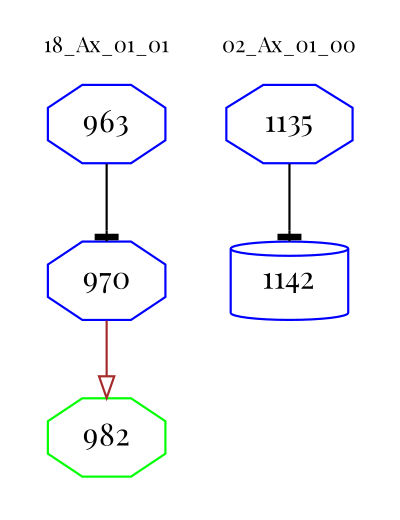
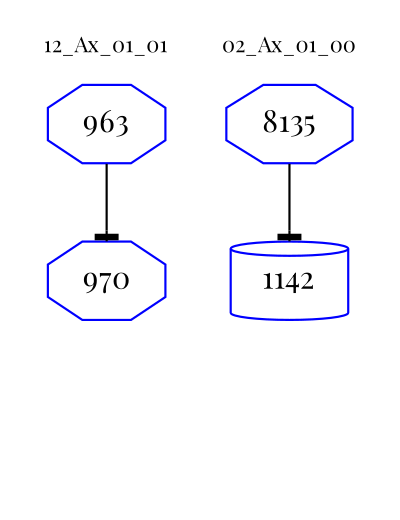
(107, 47) -> (107, 47)
(289, 124) -> (289, 124)
(107, 437) -> none
